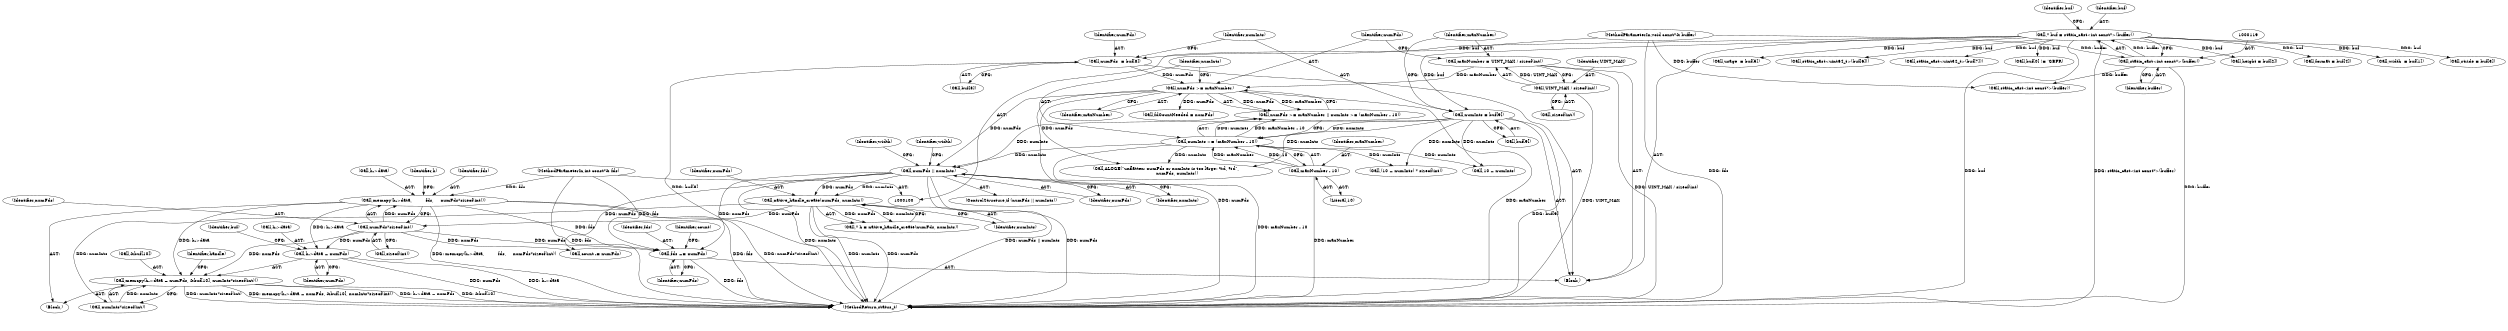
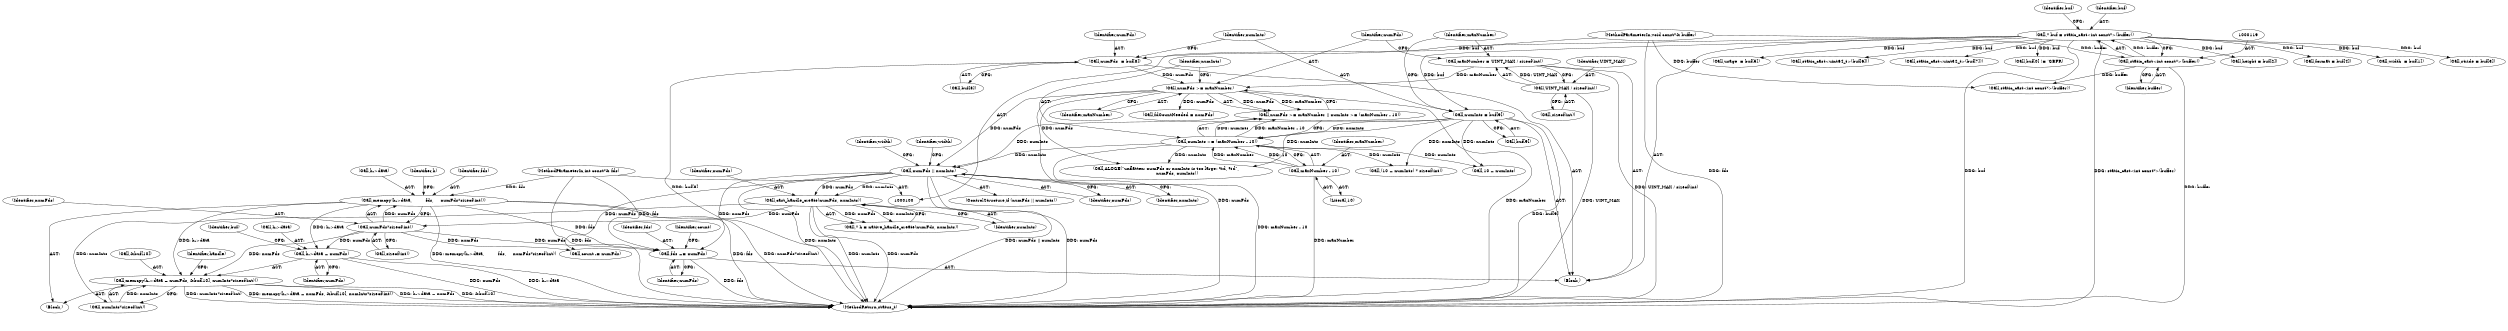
(813, 201) -> (813, 201)
